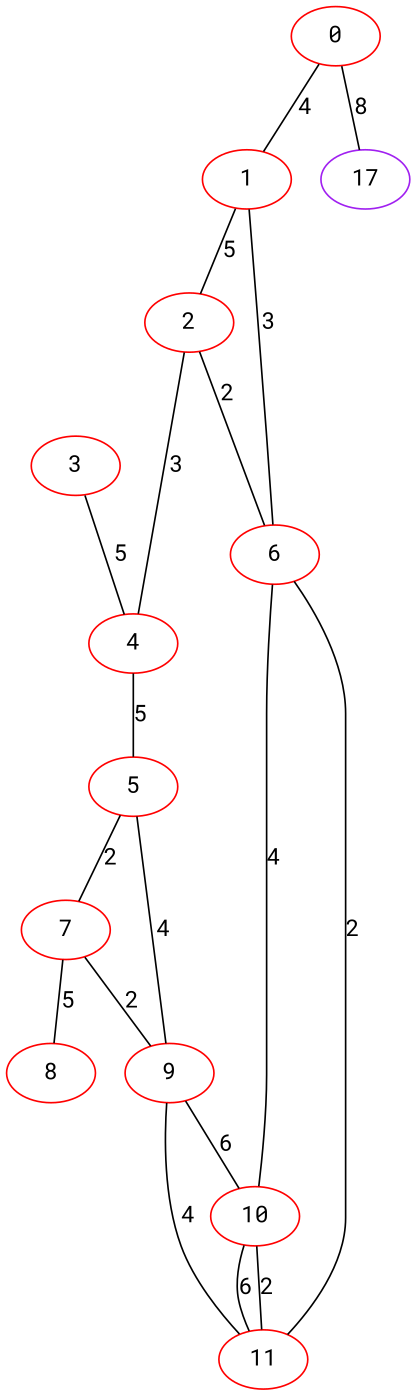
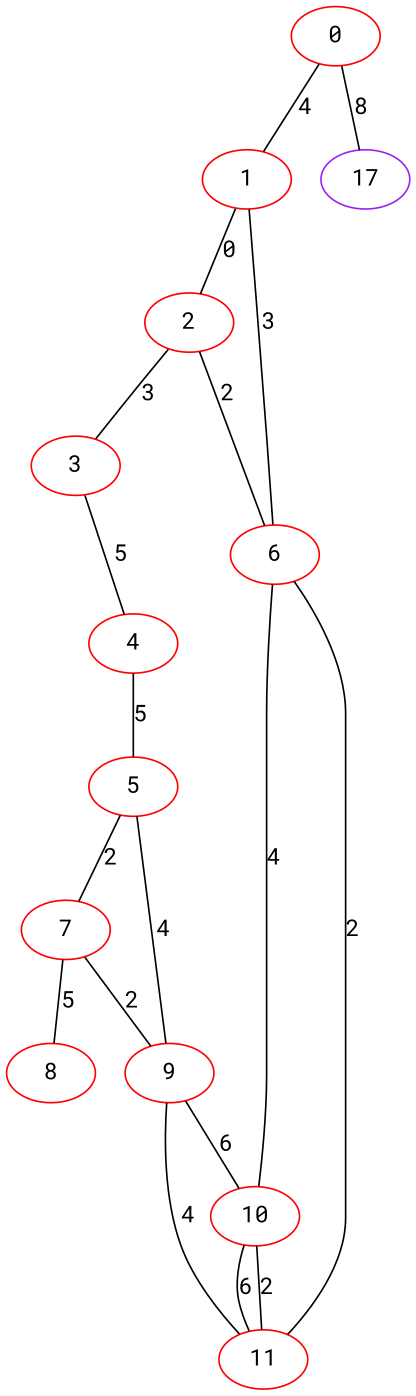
(230, 251) -> (230, 251)
(161, 483) -> (132, 394)
